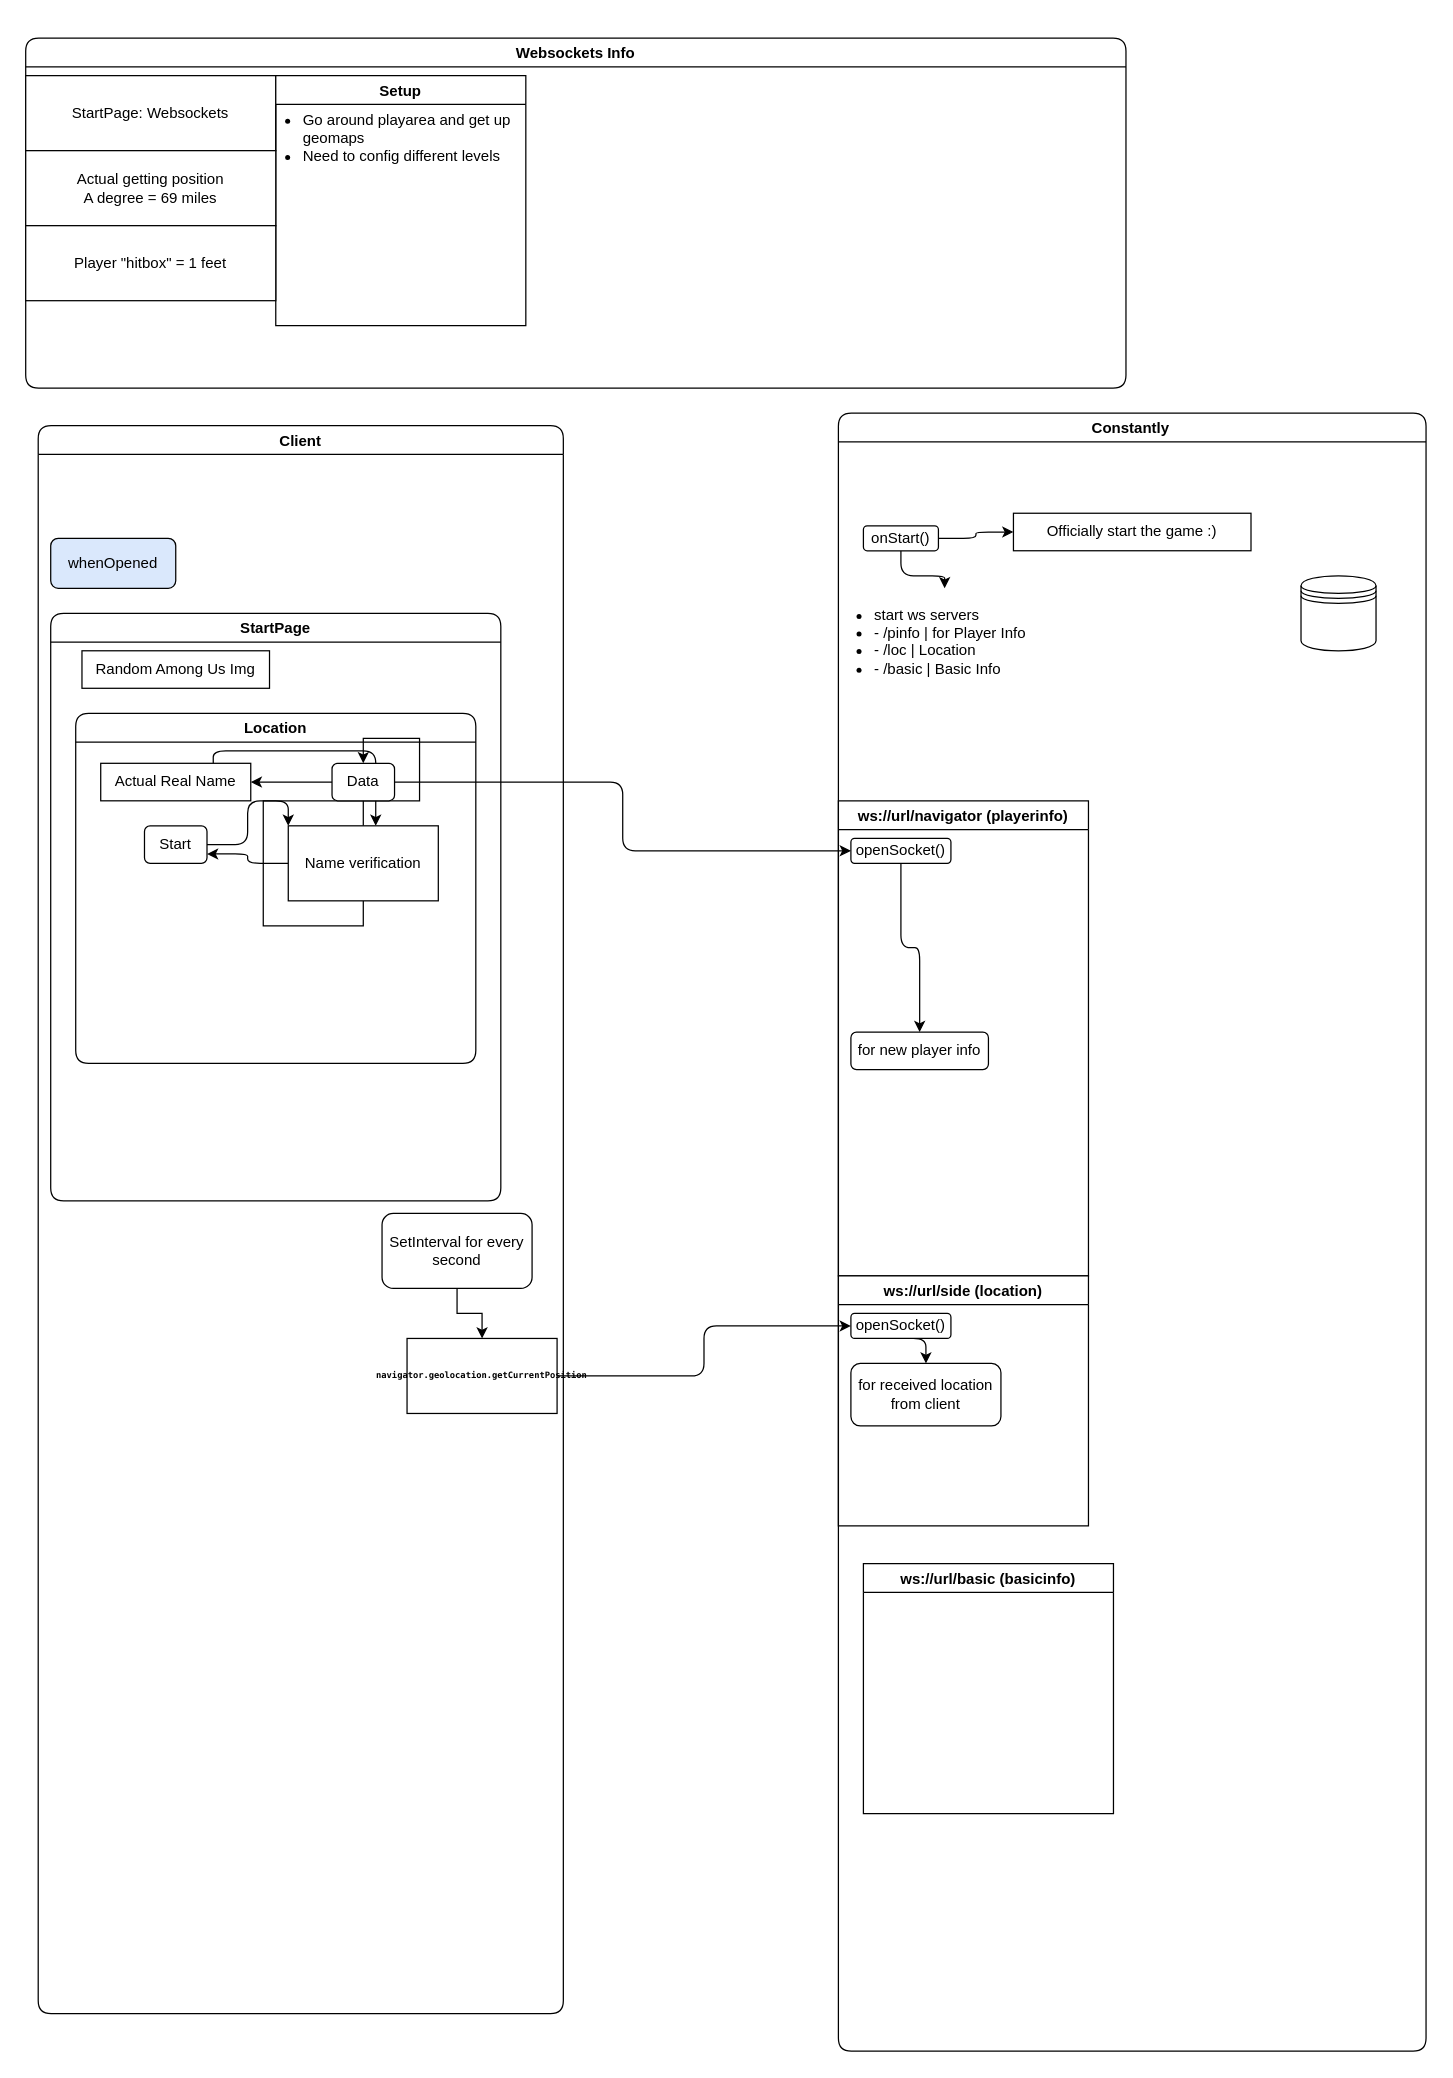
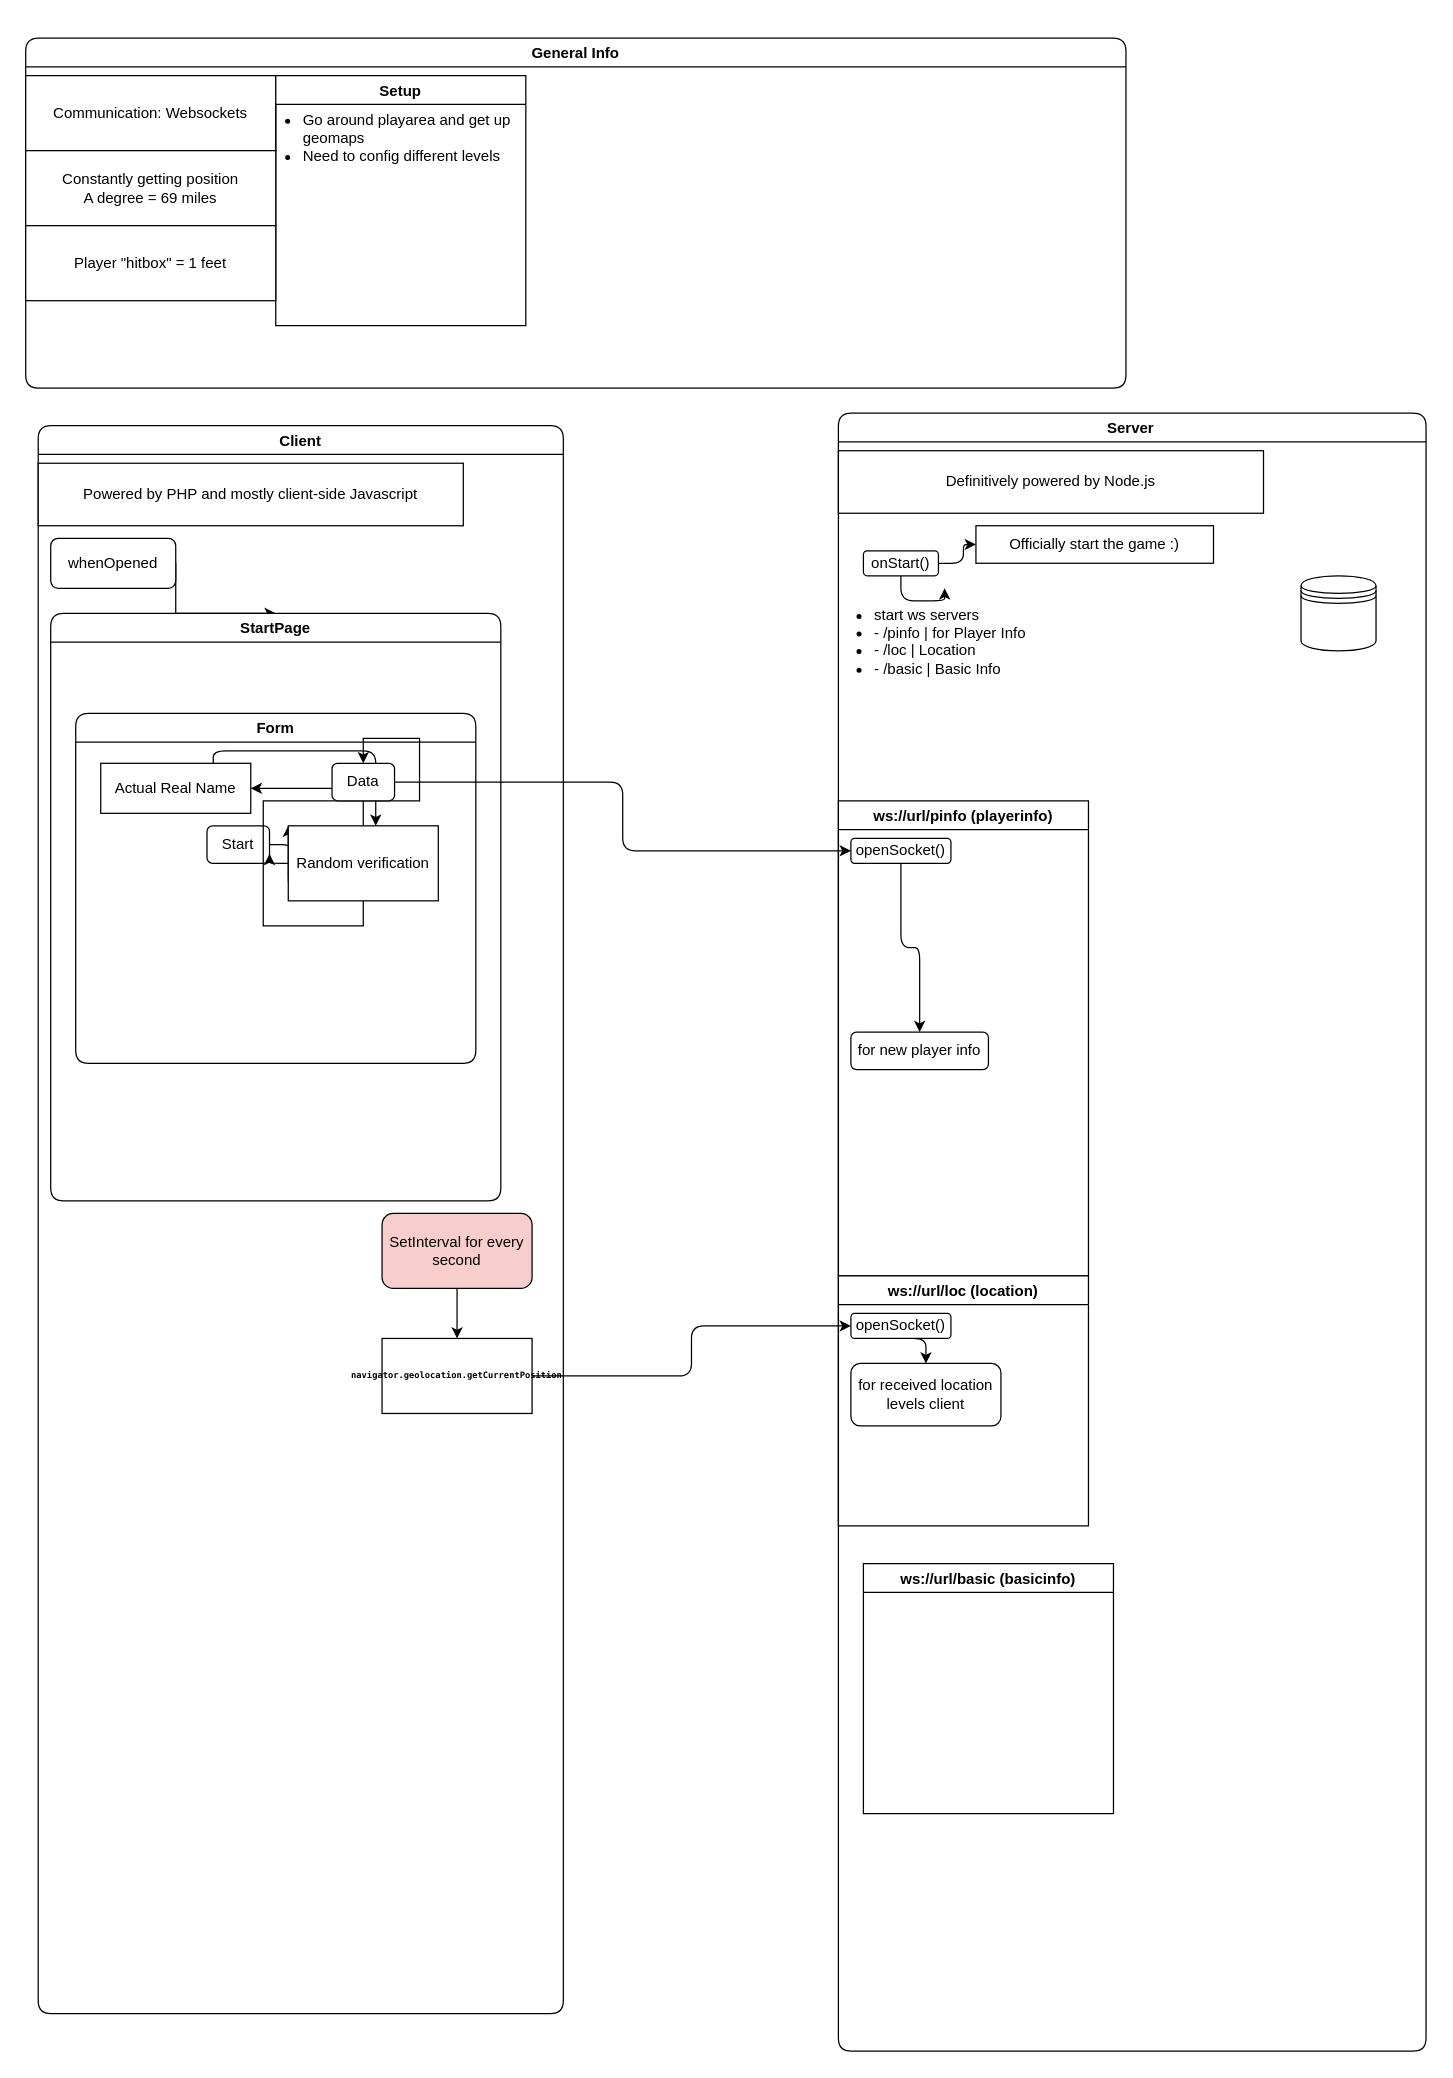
(575, 53) -> (575, 53)
(151, 113) -> (151, 113)
(151, 188) -> (151, 188)
(1131, 428) -> (1131, 428)
none -> (1051, 482)
none -> (251, 494)
(1132, 532) -> (1094, 544)
(901, 538) -> (901, 563)
(113, 563) -> (113, 563)
none -> (176, 598)
(176, 669) -> none
(275, 728) -> (275, 728)
(176, 782) -> (176, 788)
(963, 816) -> (963, 816)
(176, 844) -> (238, 844)
(363, 863) -> (363, 863)
(457, 1251) -> (457, 1251)
(963, 1291) -> (963, 1291)
(482, 1376) -> (457, 1376)
(926, 1394) -> (926, 1394)
